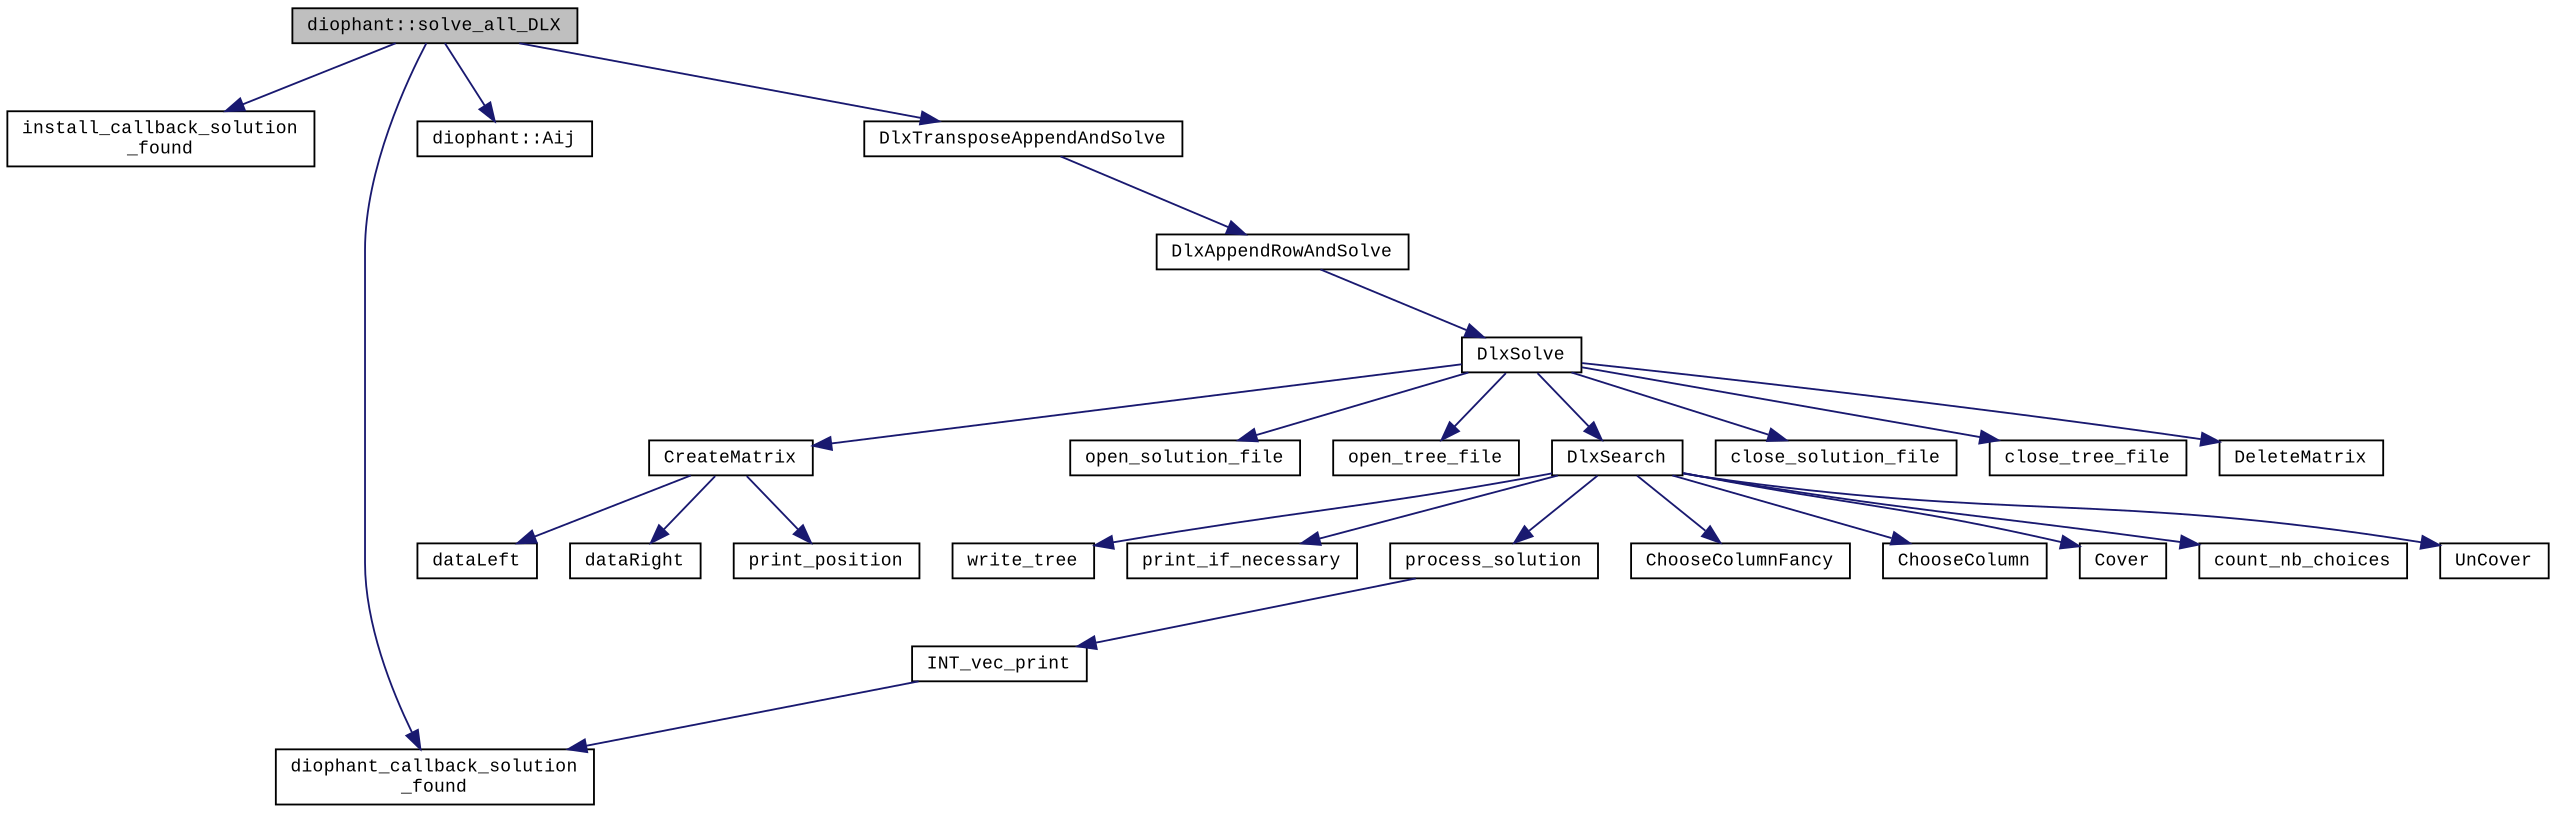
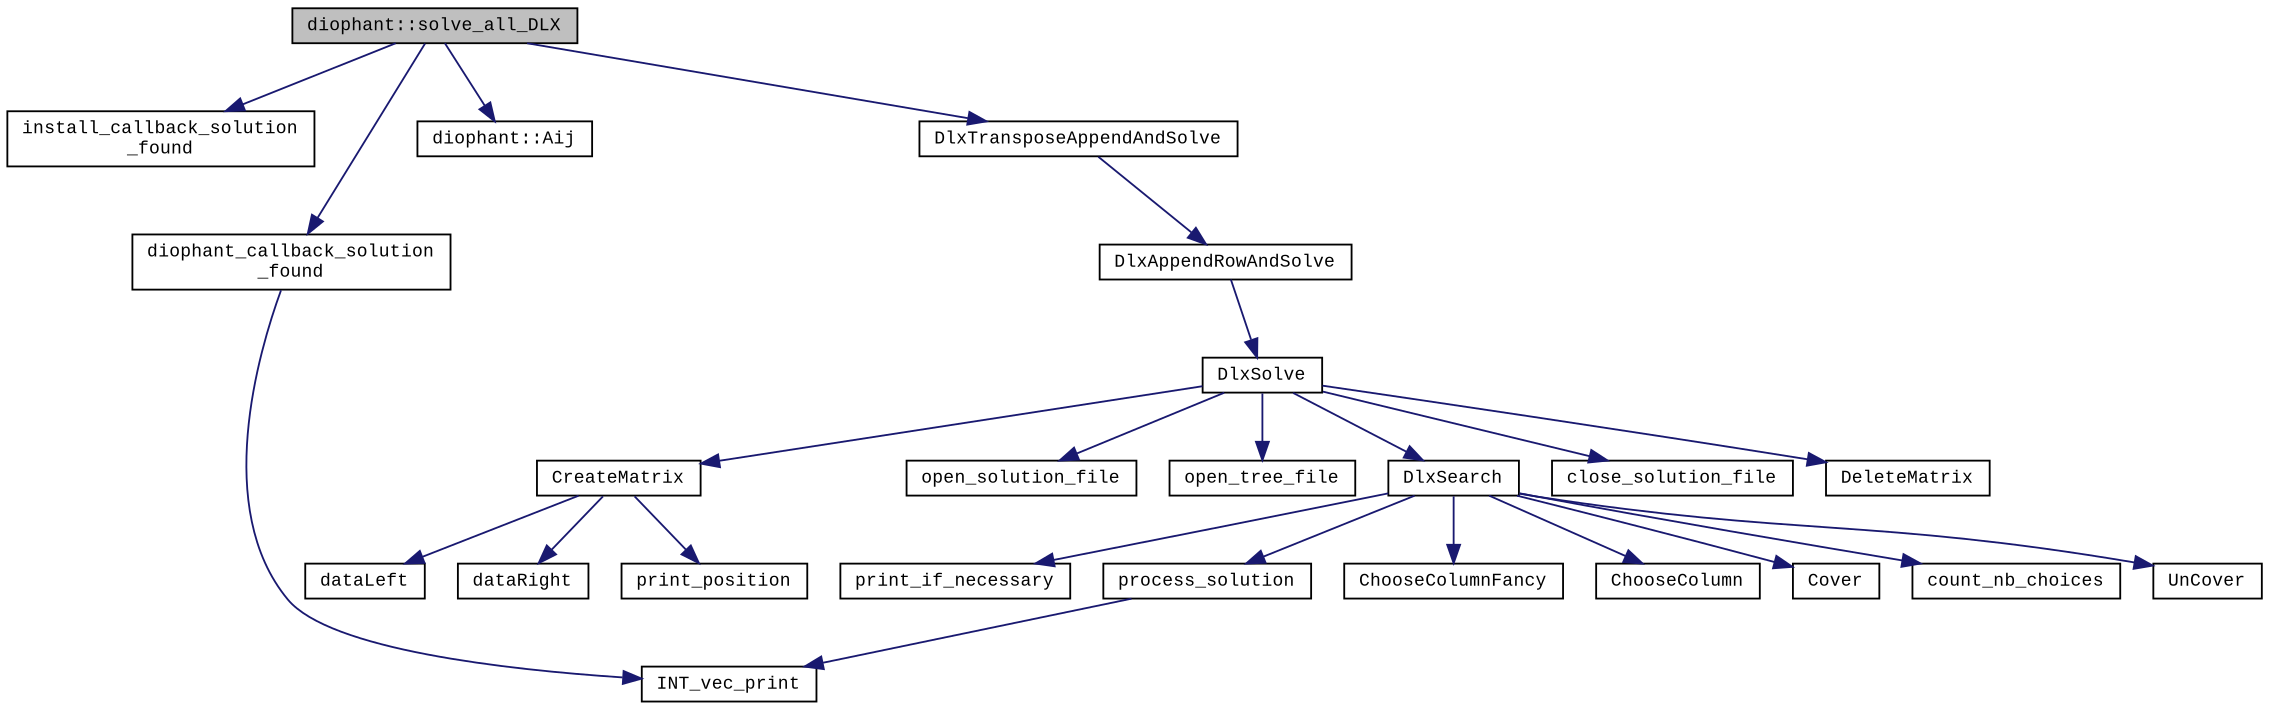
(2088, 458) -> none
(1023, 561) -> none
(752, 714) -> (298, 608)
